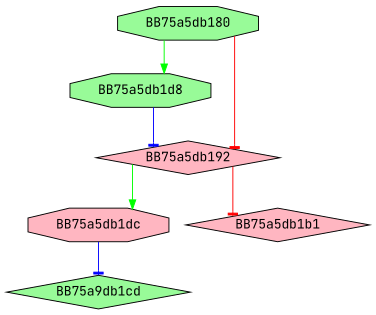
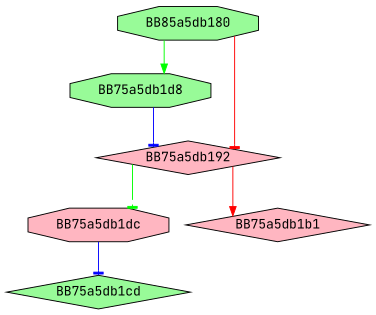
(188, 23) -> (188, 23)
(132, 182) -> (132, 182)
(233, 189) -> (233, 189)
(98, 292) -> (98, 292)
